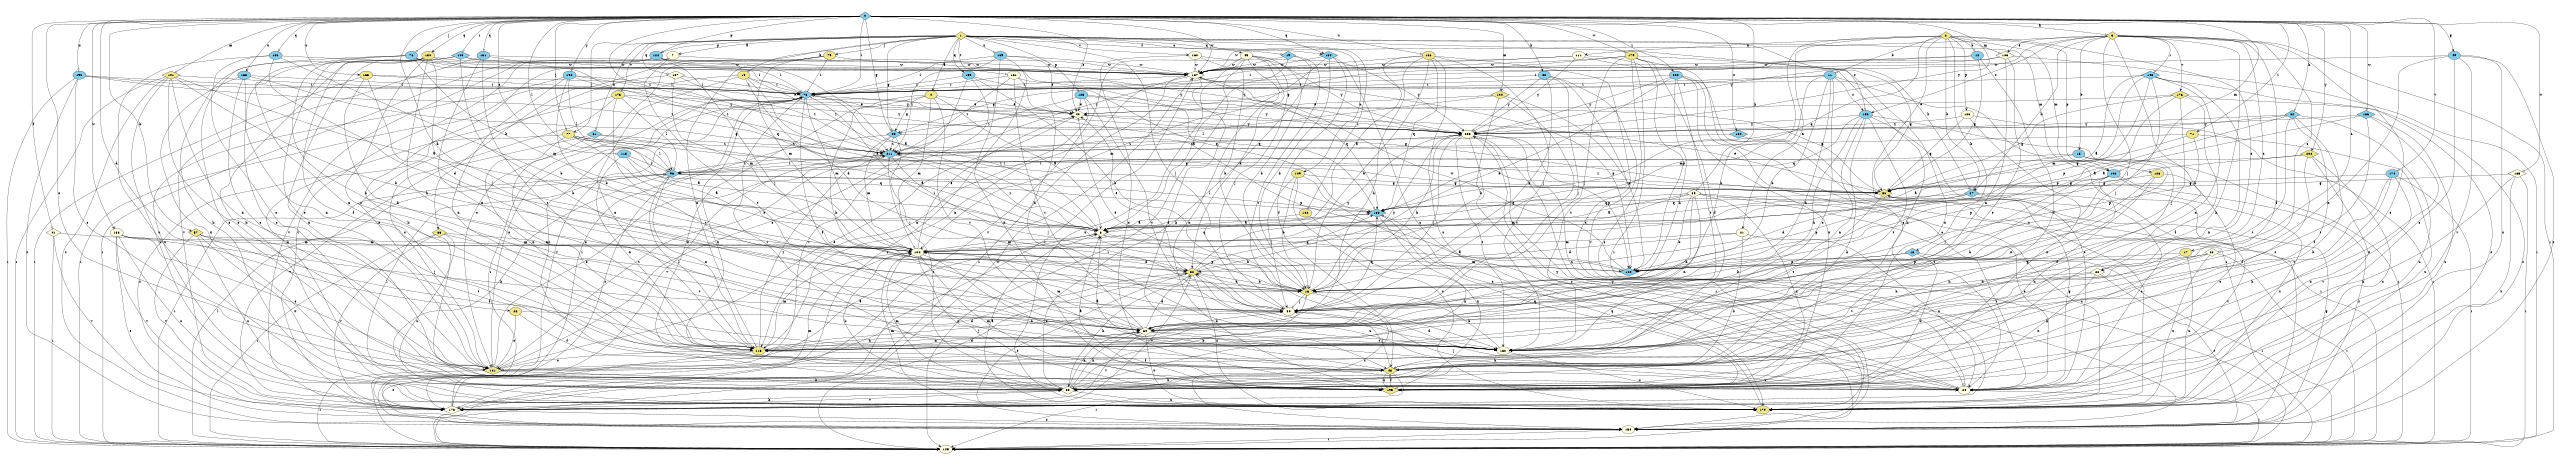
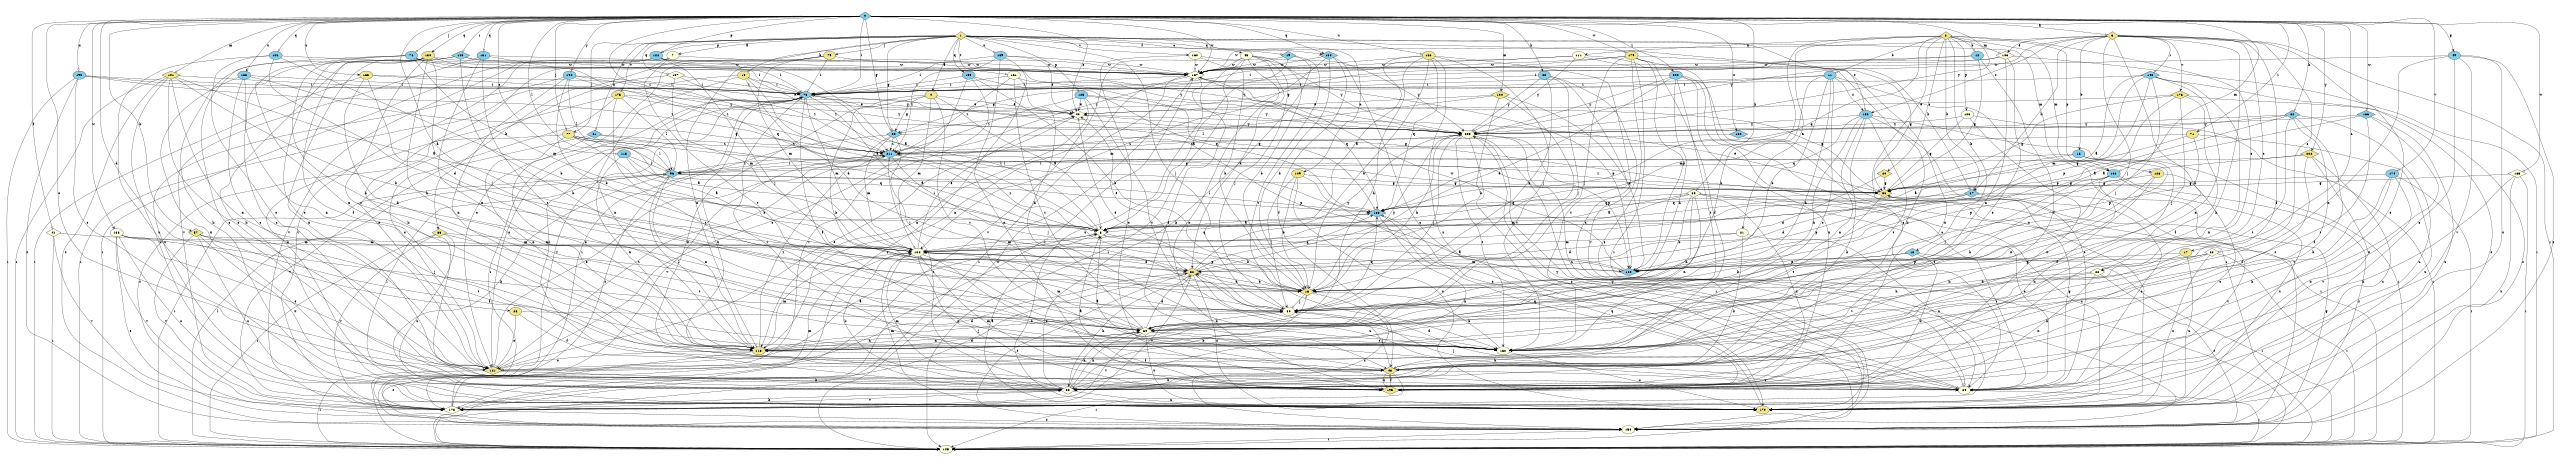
none -> (1884, 174)
(1305, 213) -> none
